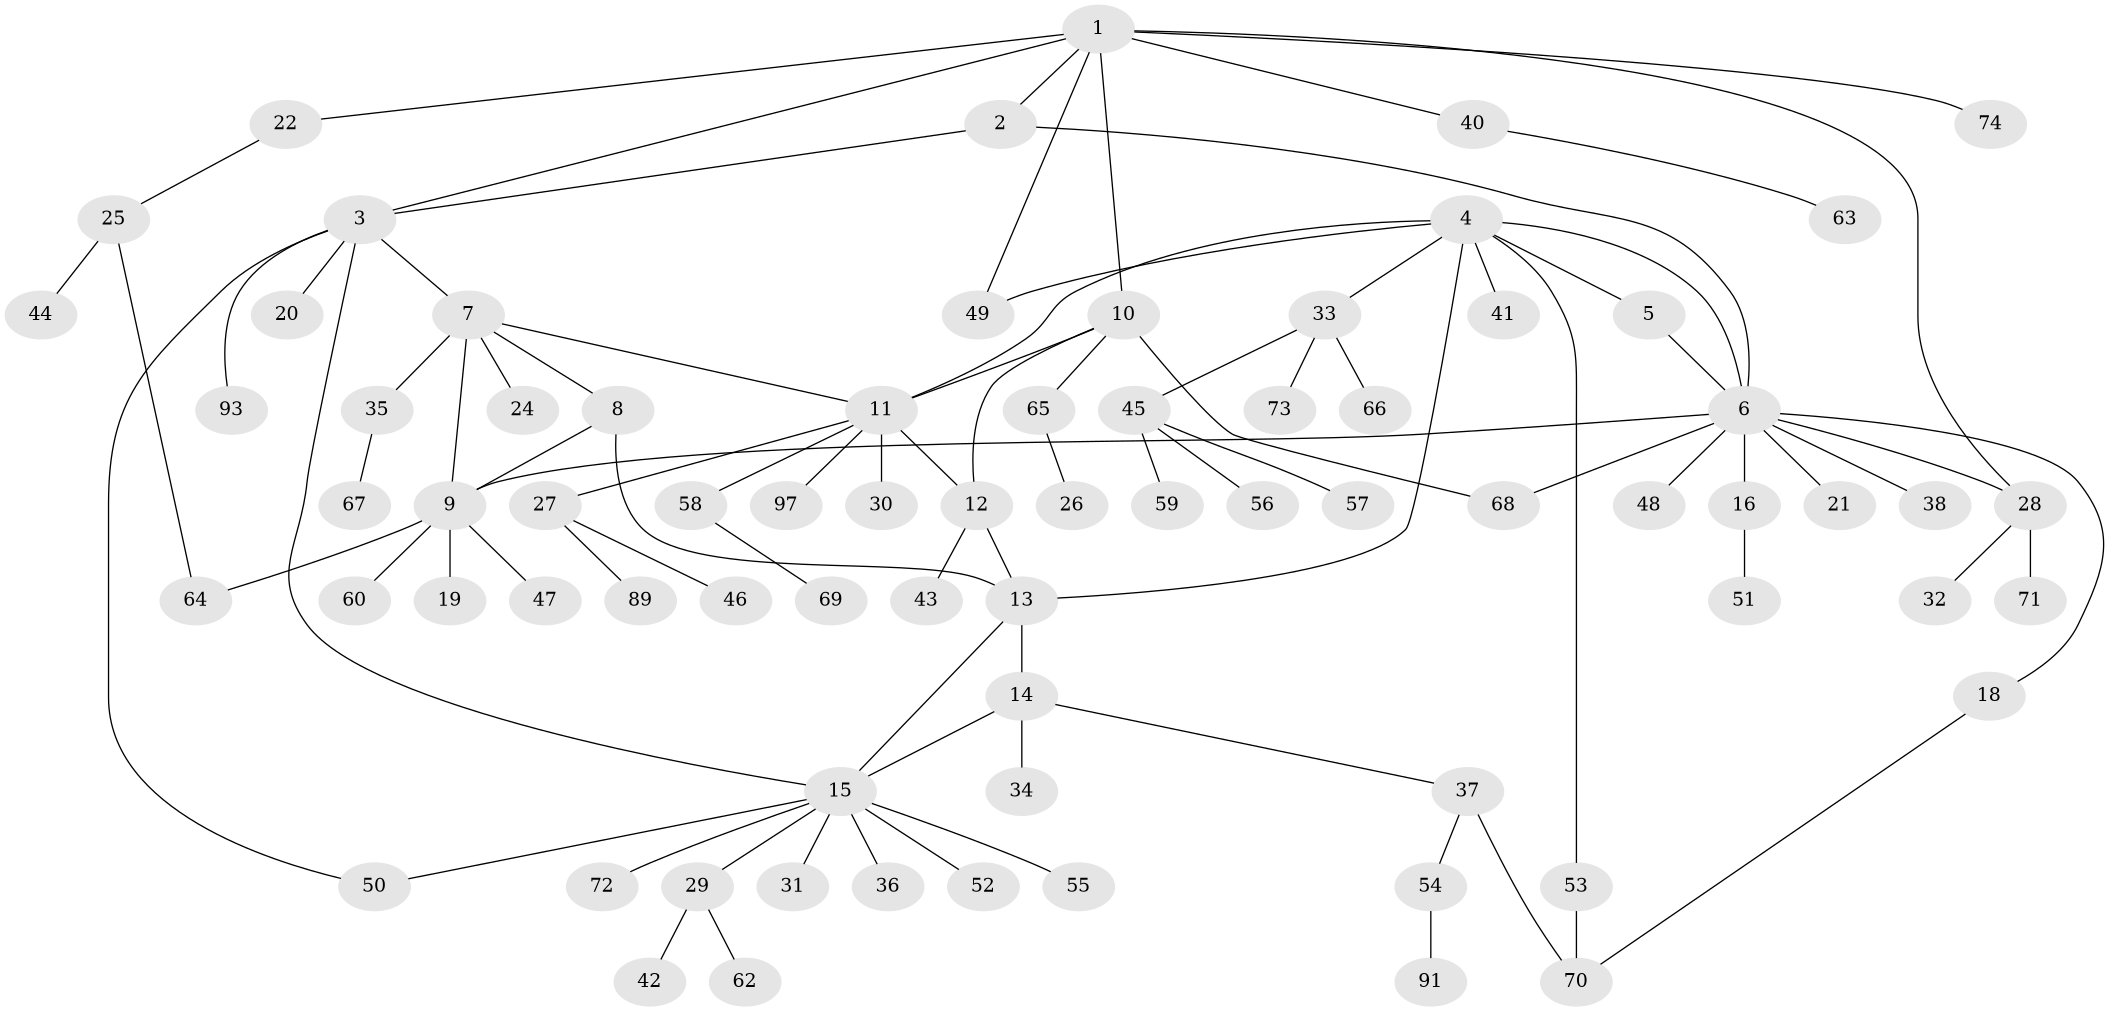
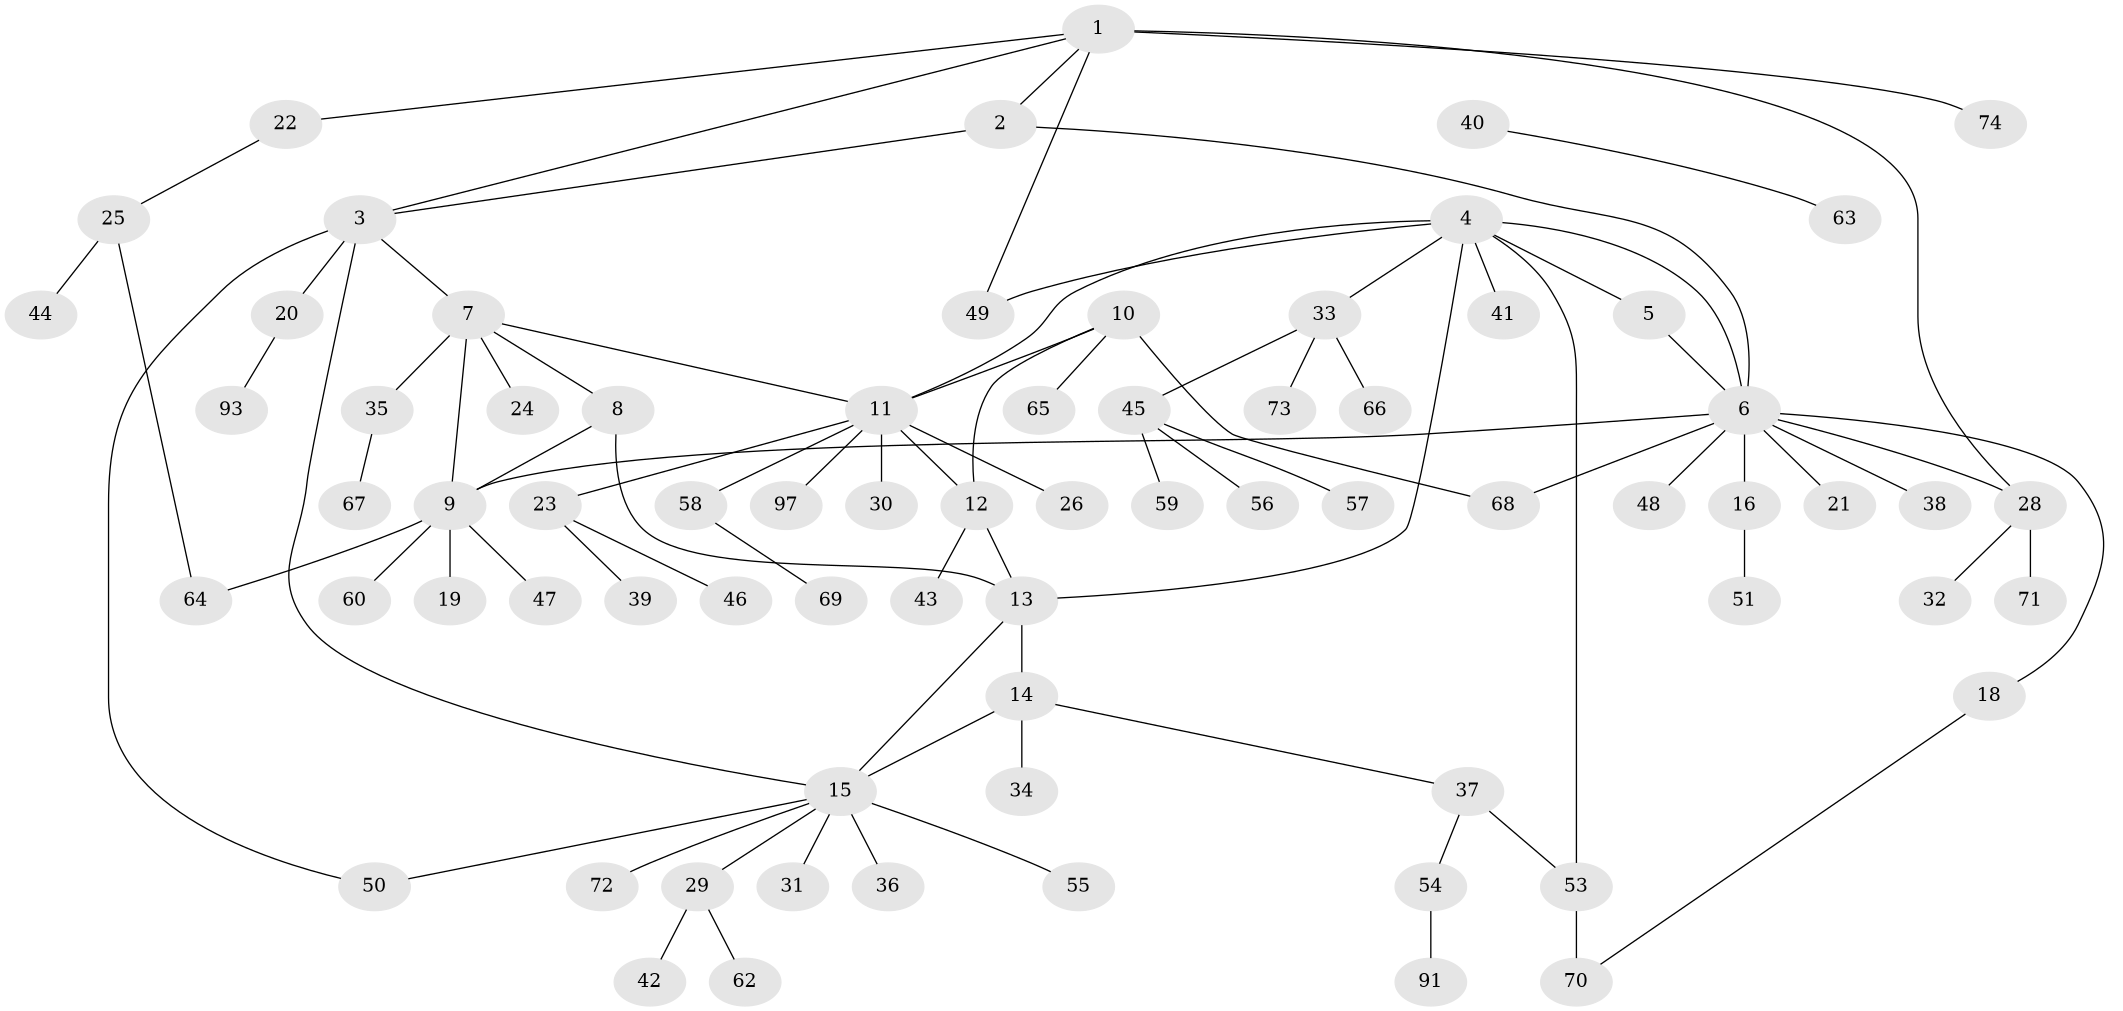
(1286, 77) -> none
(1111, 172) -> none
(243, 287) -> (260, 362)
(1055, 458) -> (983, 461)
(545, 506) -> (545, 506)
(641, 601) -> (641, 601)
(983, 887) -> none
(1517, 889) -> (1522, 839)
